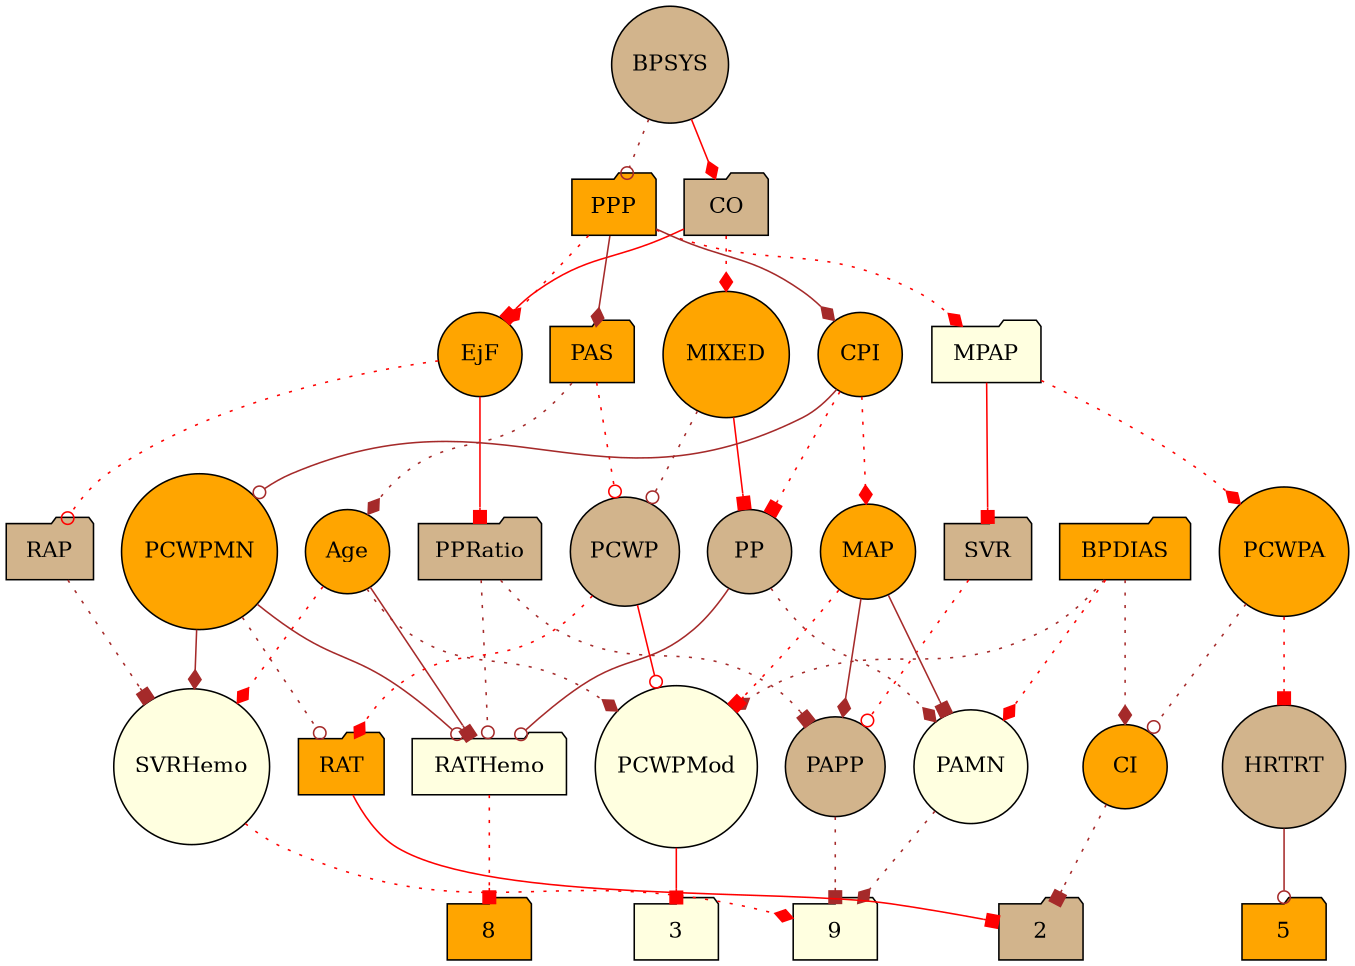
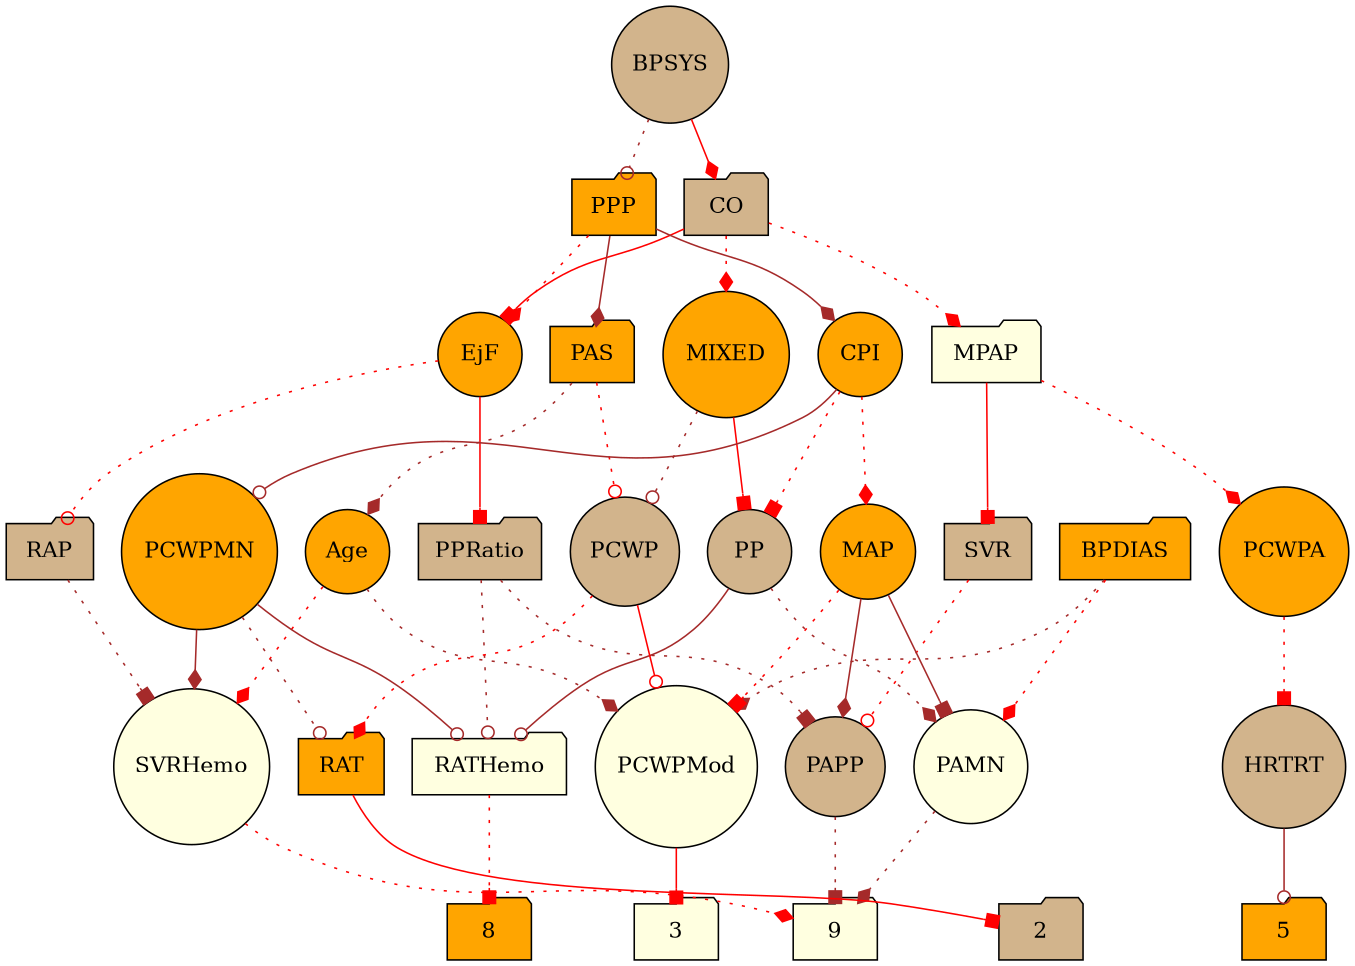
(807, 259) -> (861, 261)
(417, 656) -> none
(1125, 767) -> none
